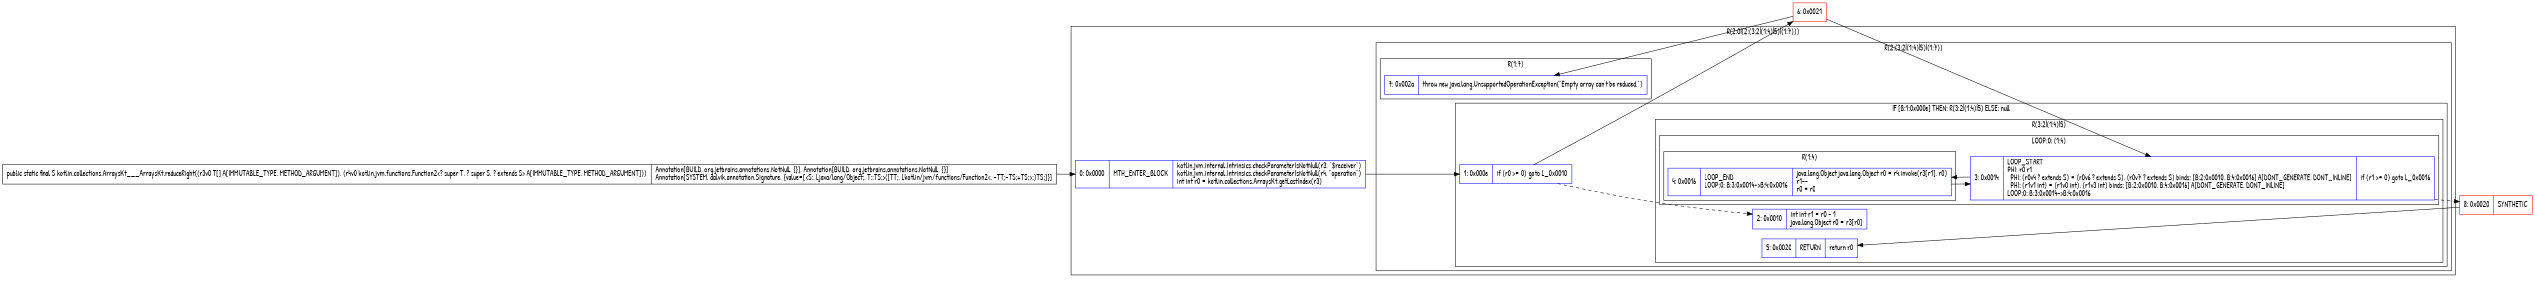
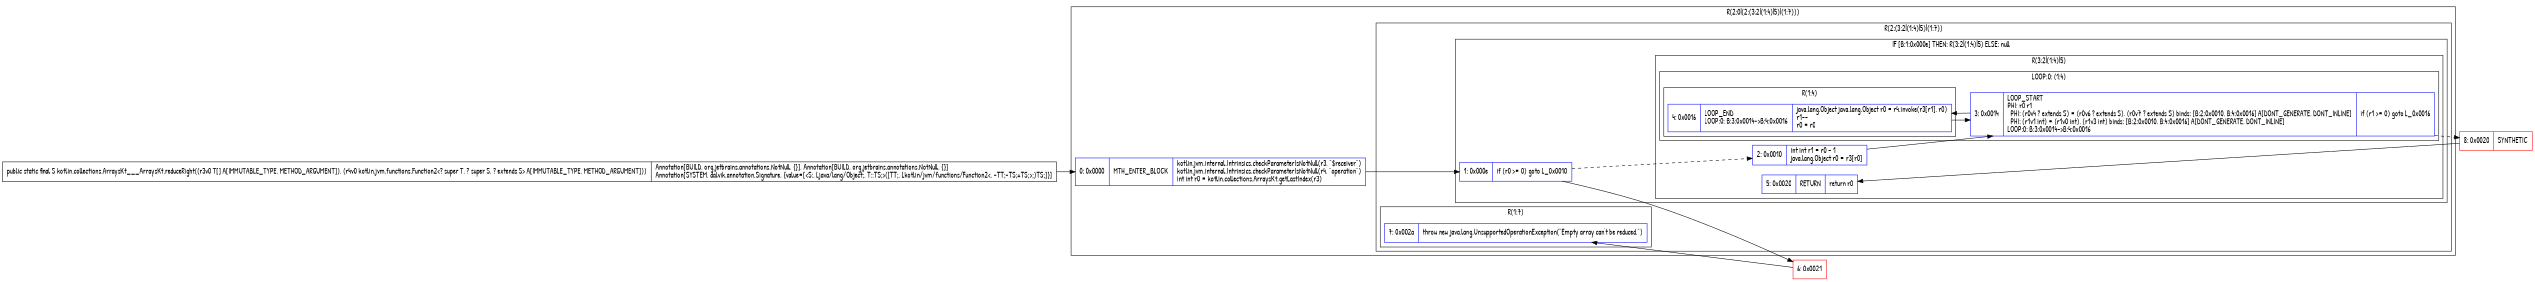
(1986, 87) -> (1918, 144)
